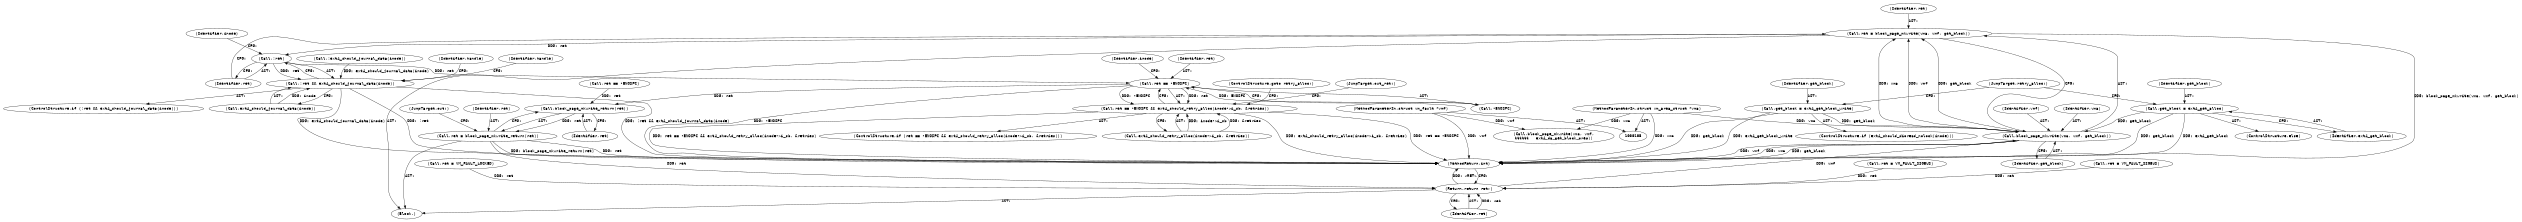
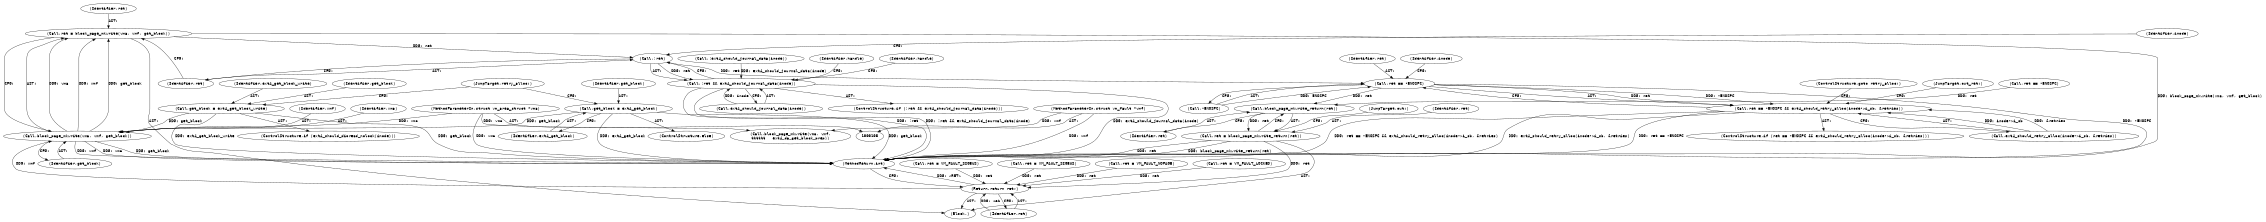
none -> (273, 84)
(2185, 109) -> (619, 109)
none -> (1141, 164)
